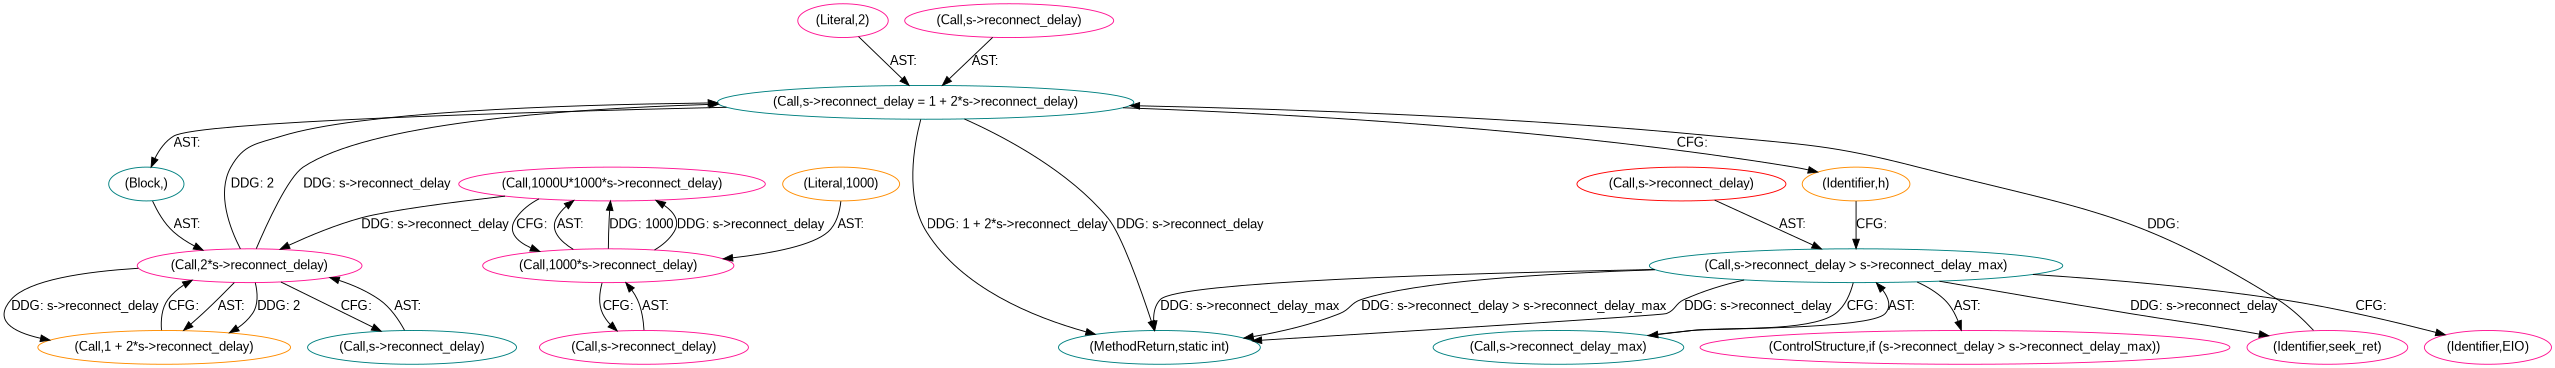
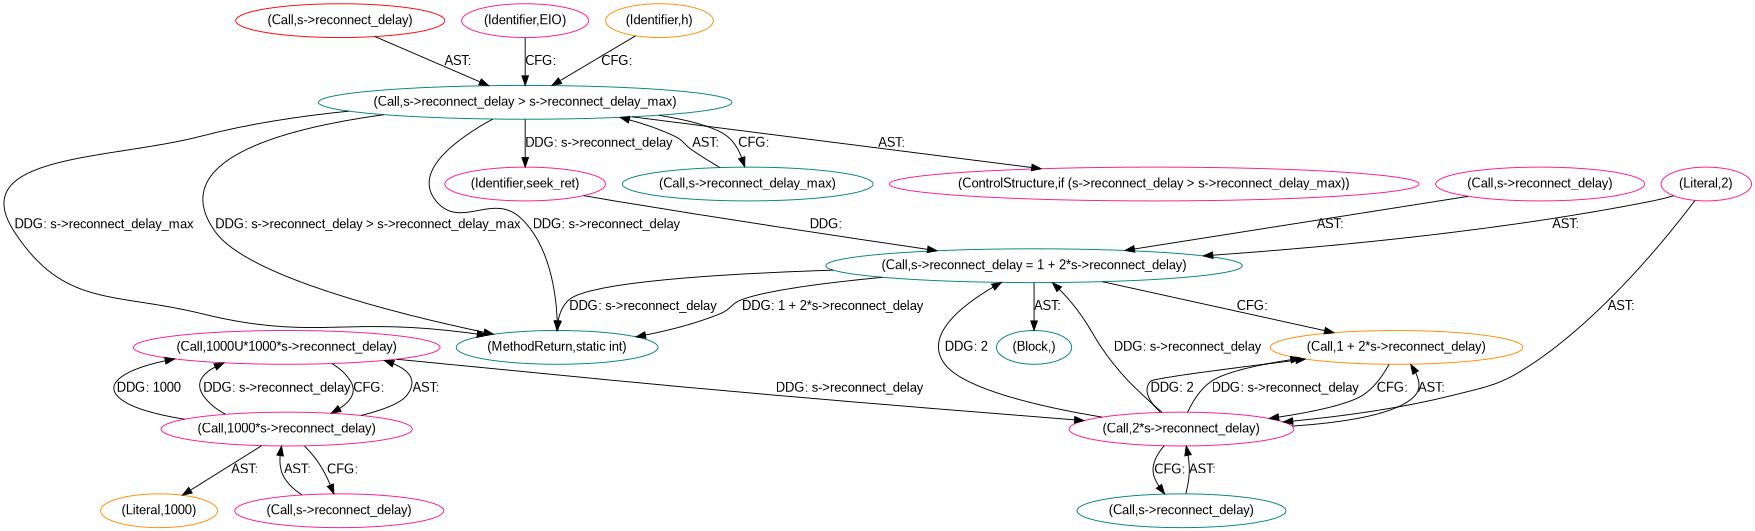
(1467, 128) -> (1214, 306)
(169, 228) -> (1525, 368)
(798, 246) -> (226, 468)
(2236, 293) -> (525, 57)
